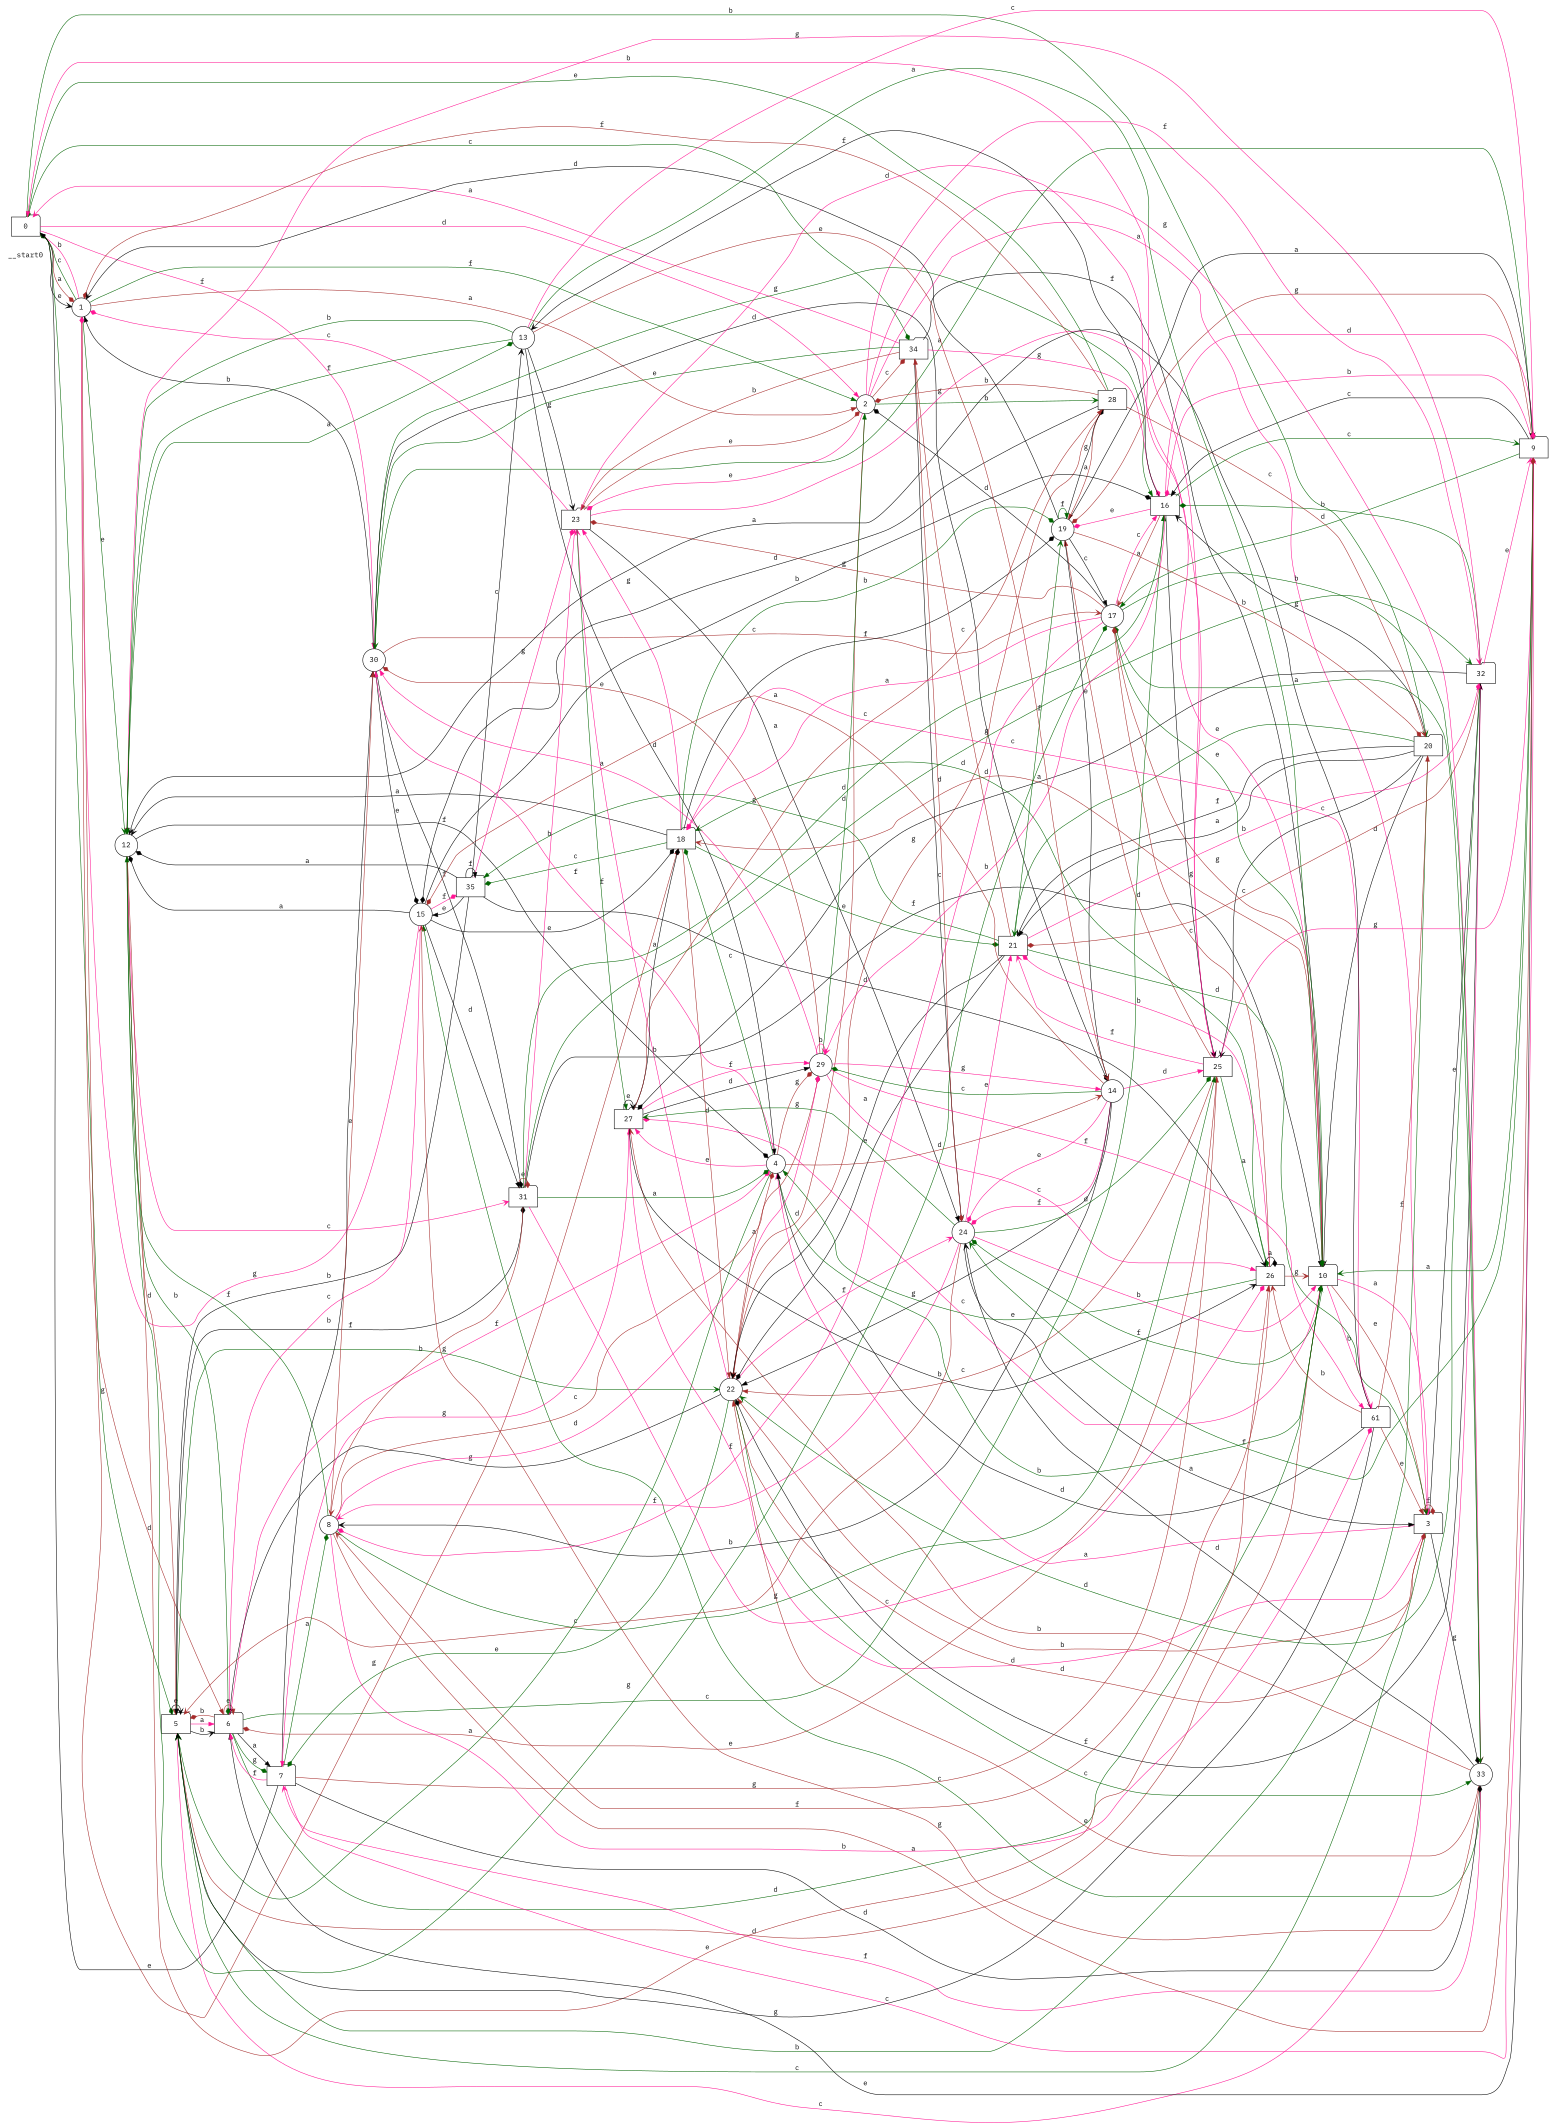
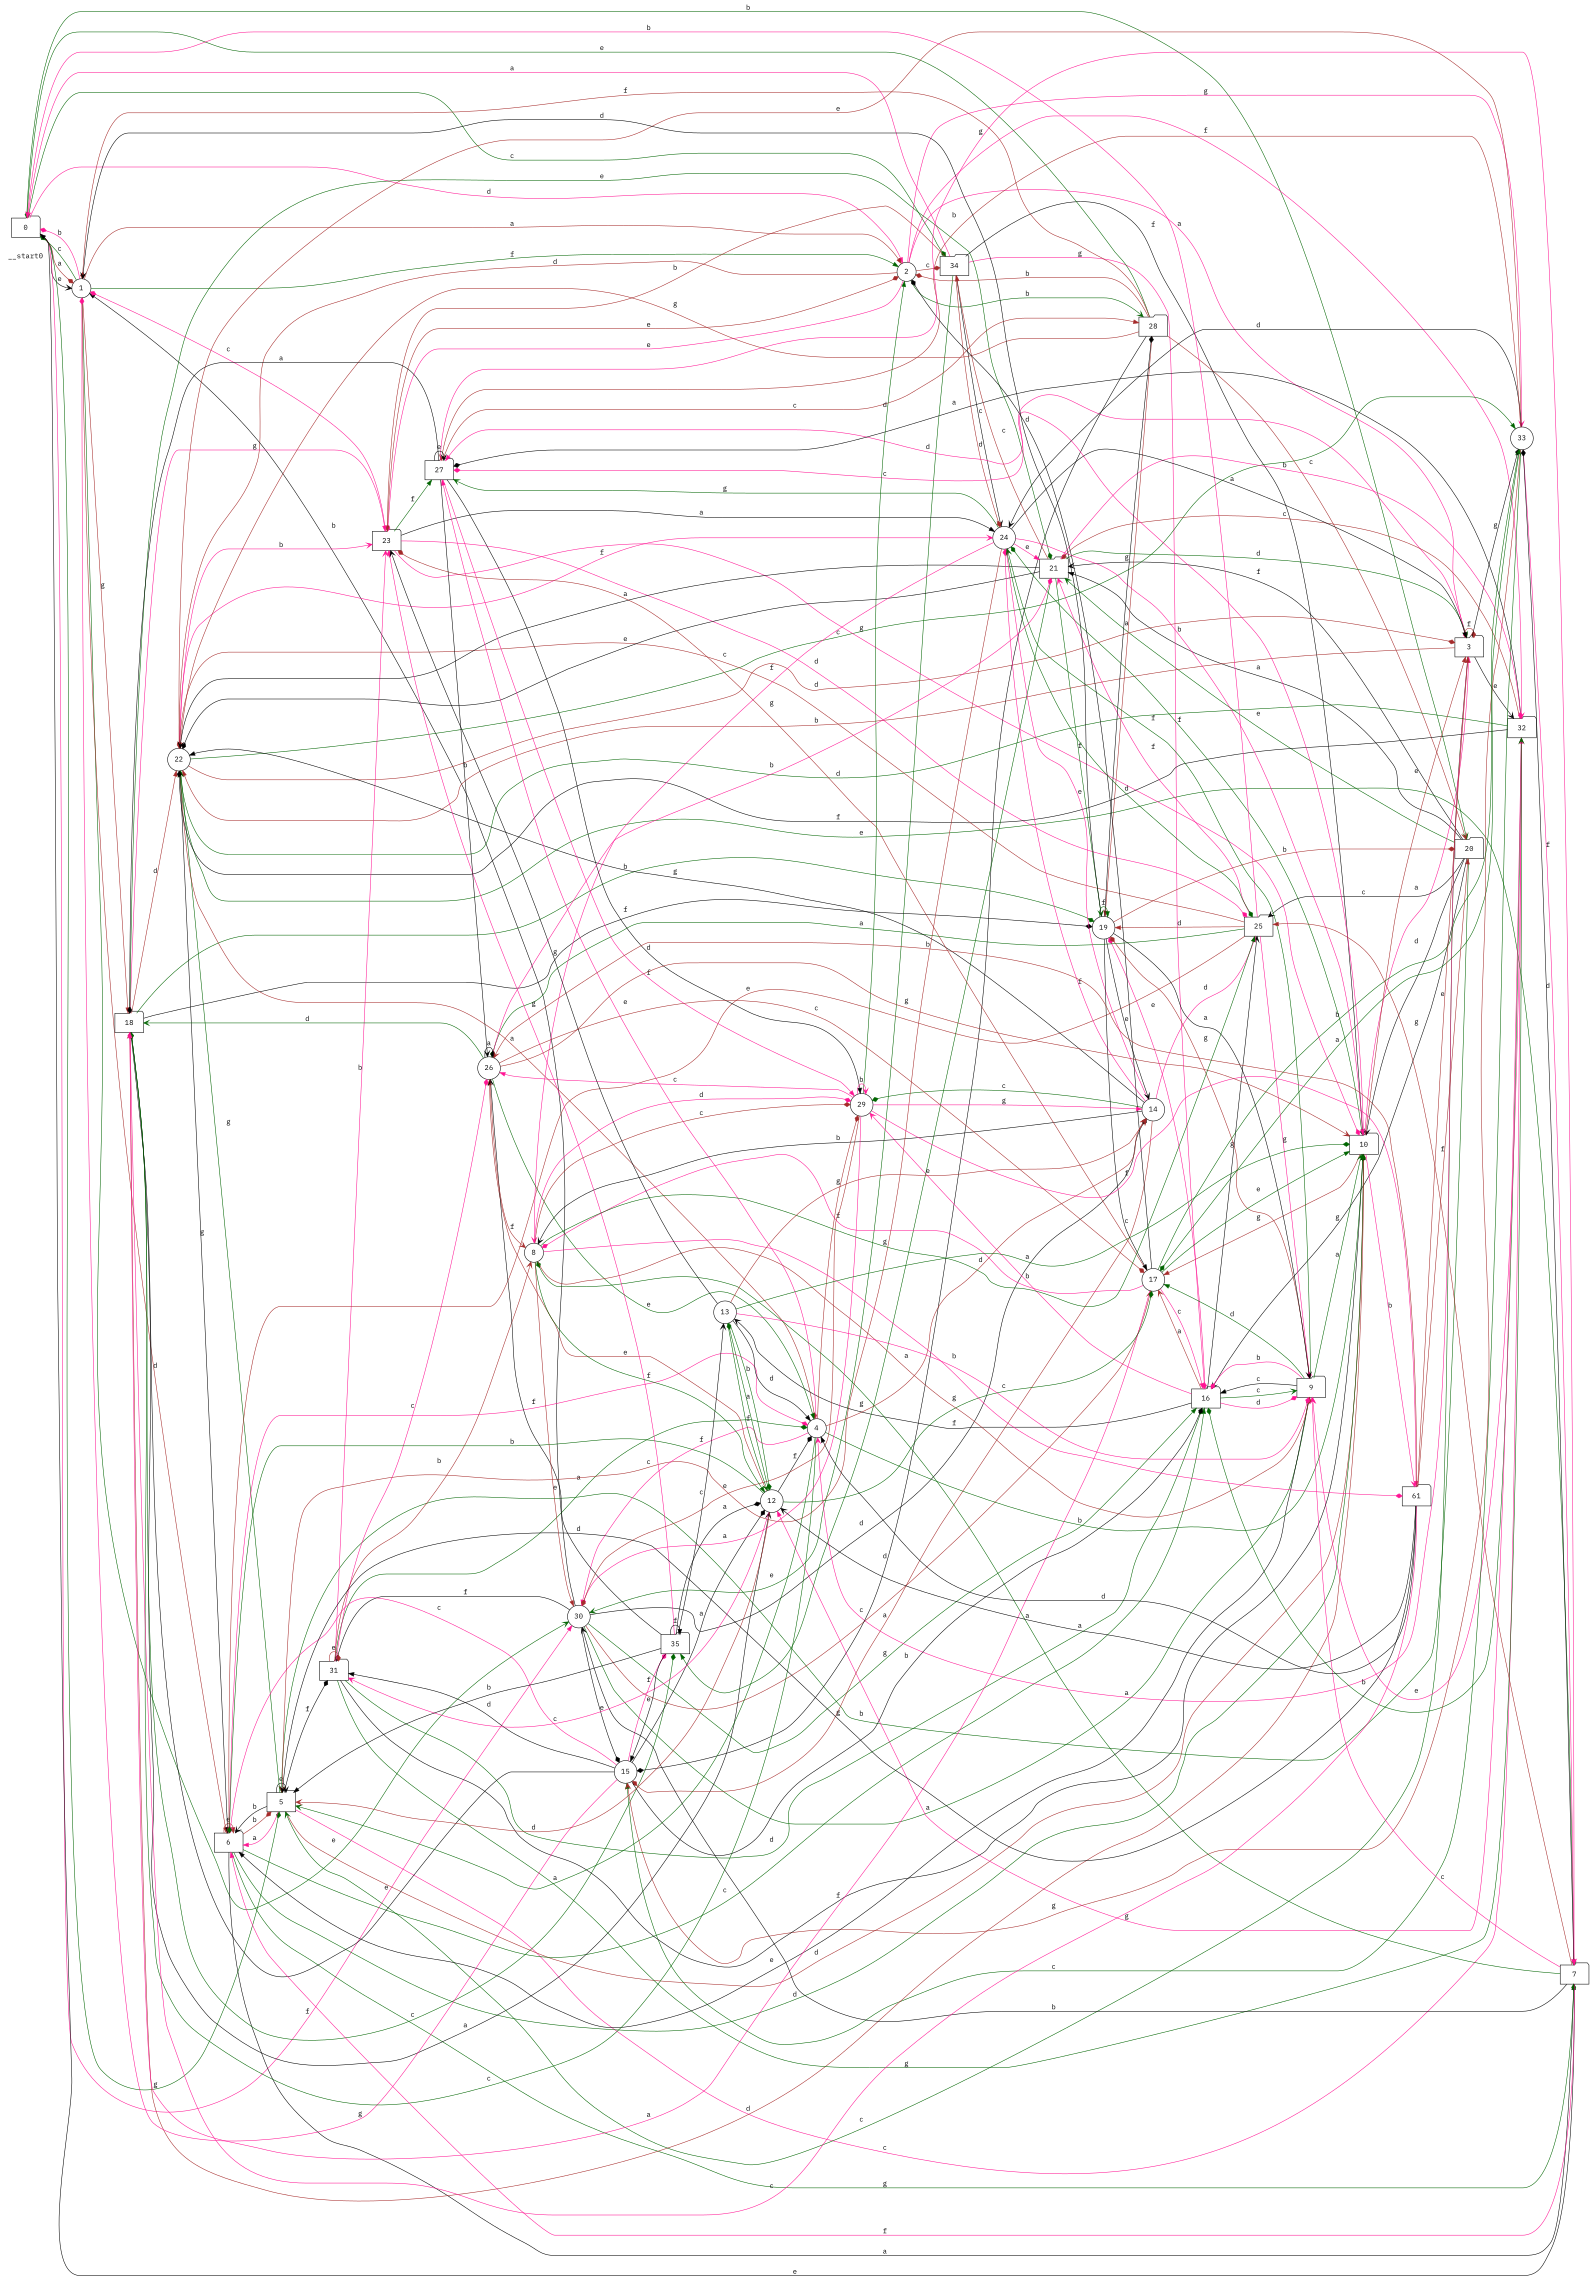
(104, 573) -> (98, 1336)
(1270, 1276) -> (489, 1068)
